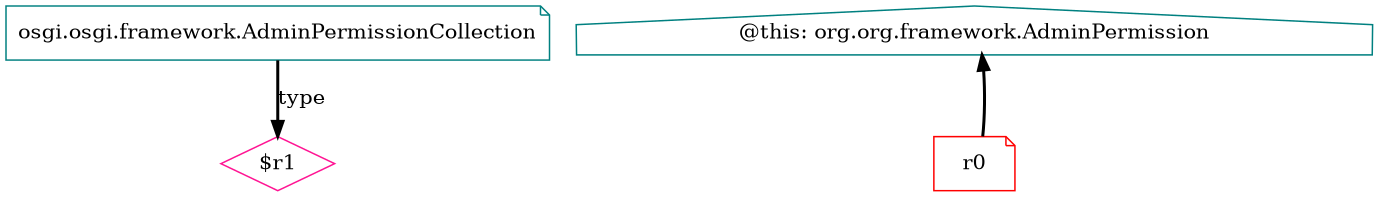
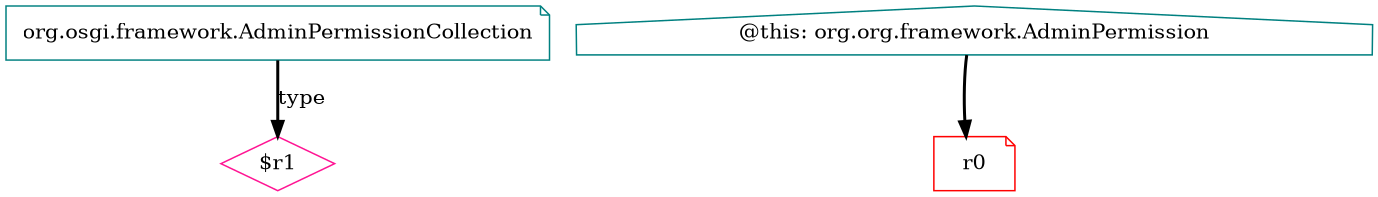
(278, 33) -> (278, 33)
(985, 104) -> (964, 88)
